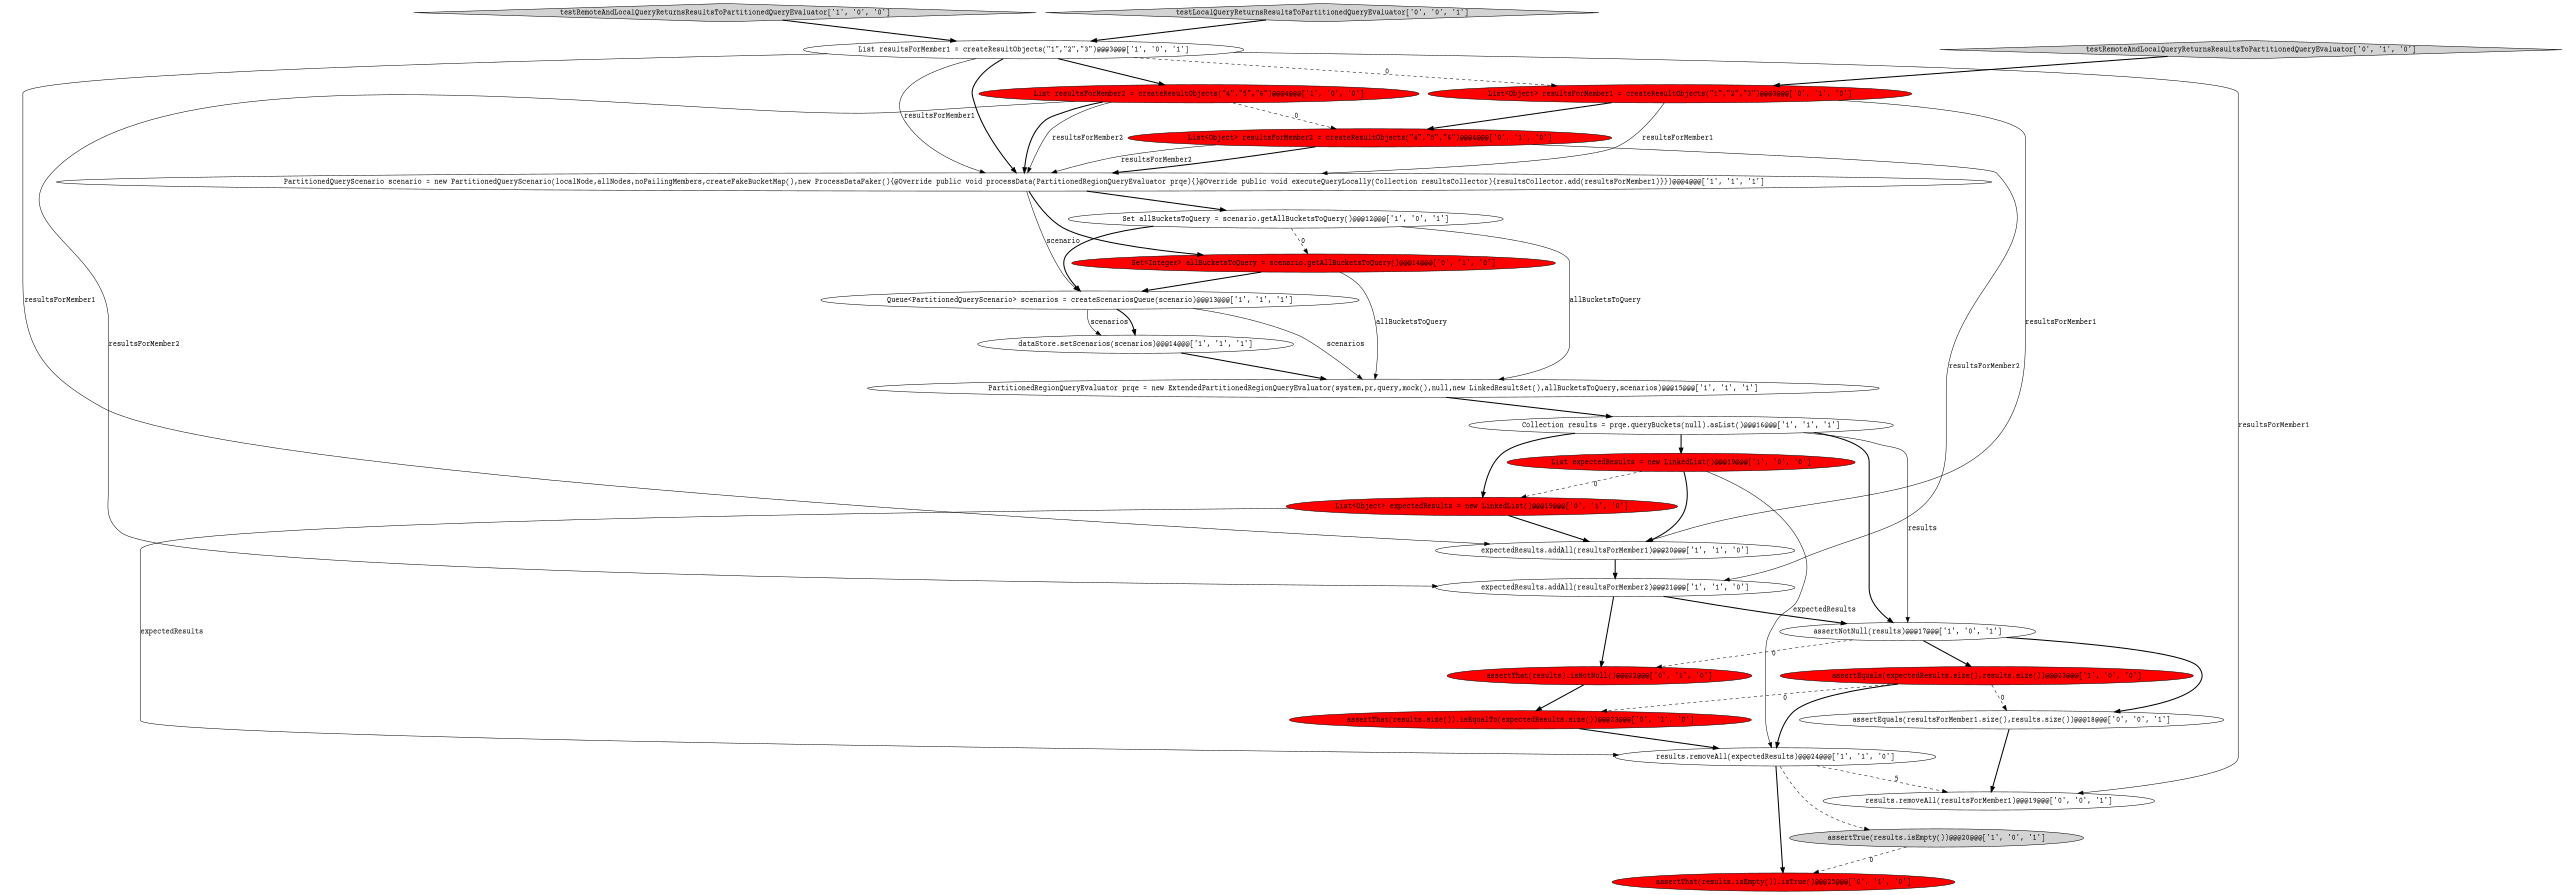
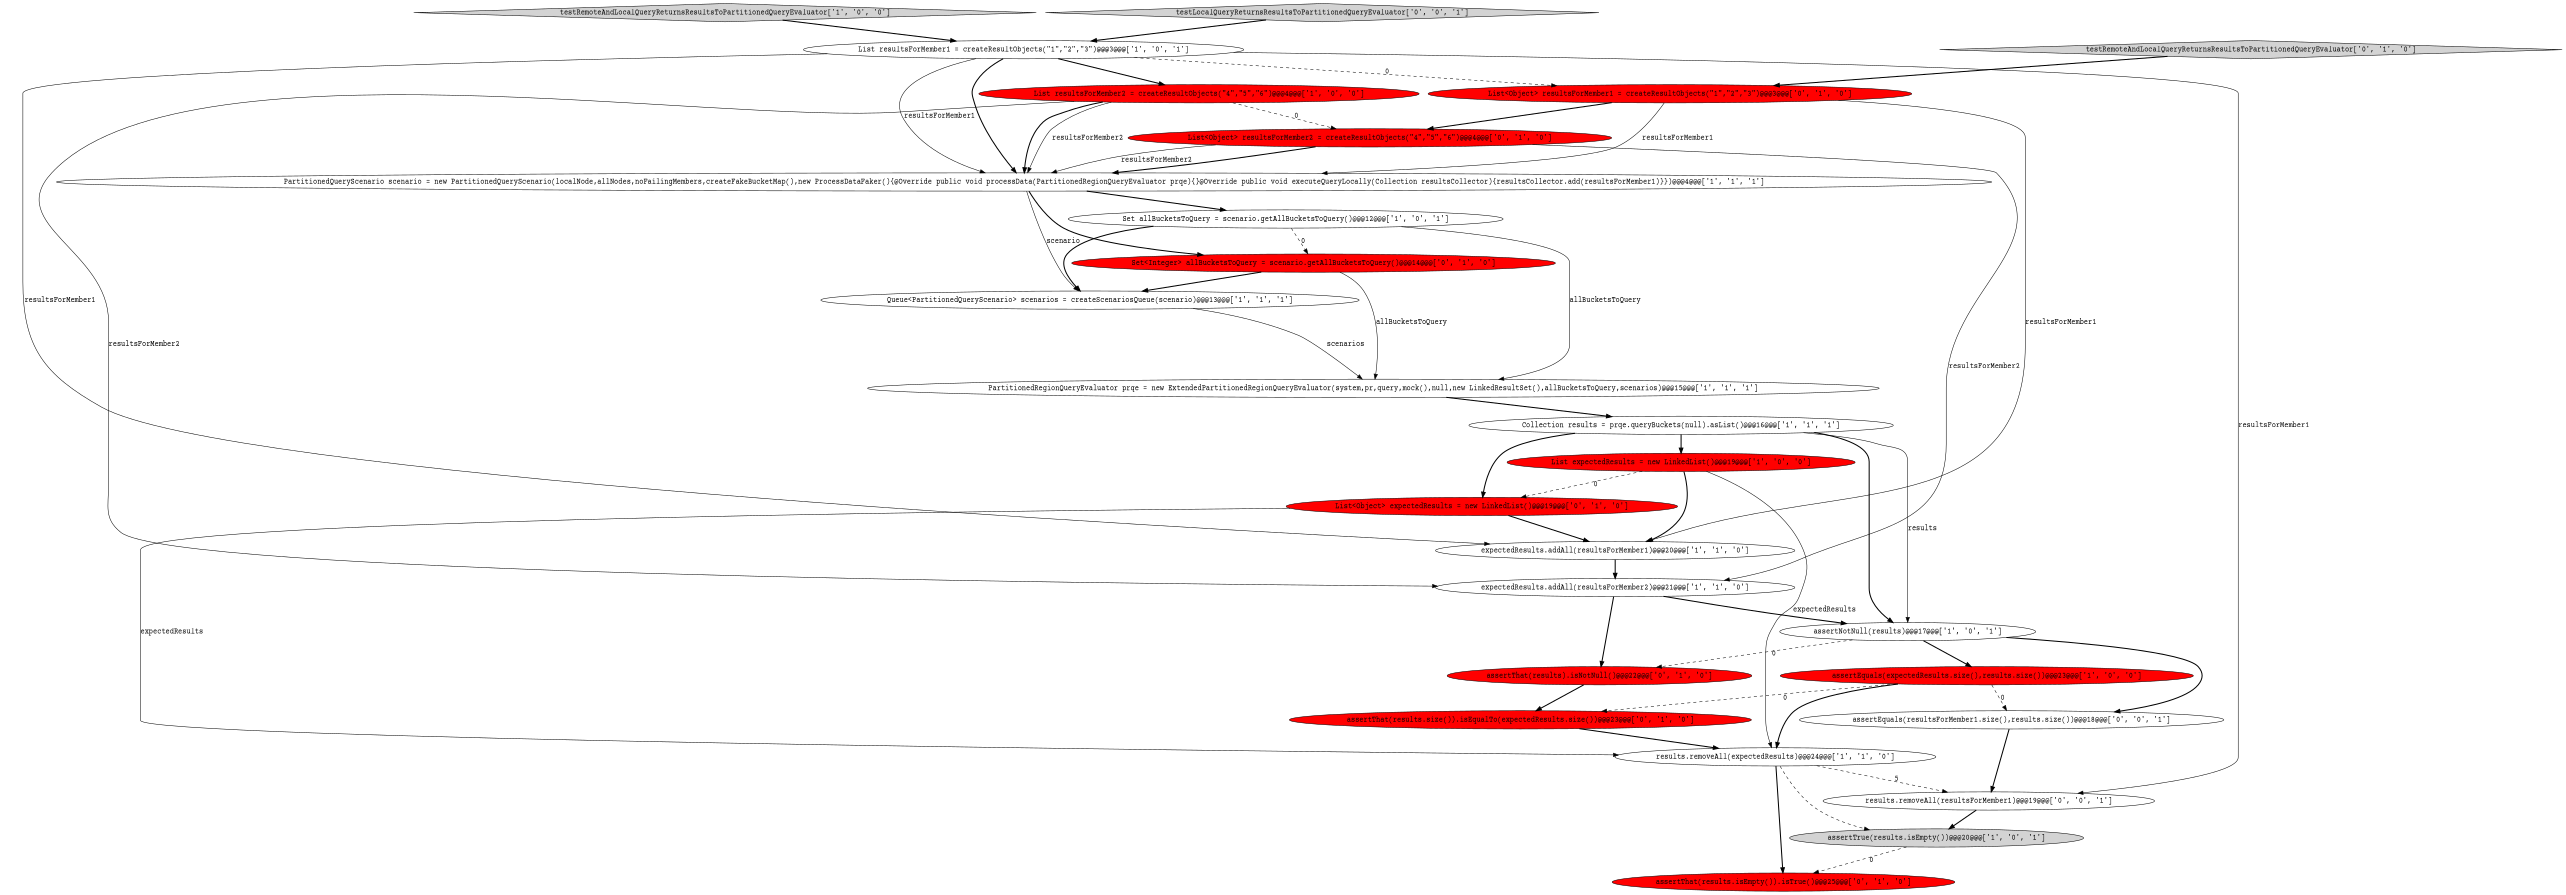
(1136, 344) -> none
none -> (1965, 818)
